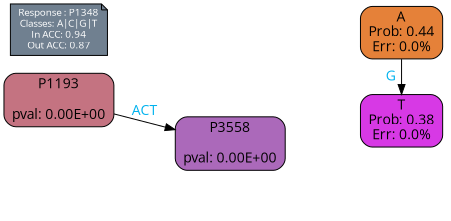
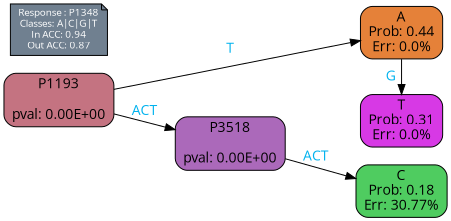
none -> (232, 66)
(402, 121) -> (402, 121)
(230, 144) -> (230, 144)
none -> (402, 191)
